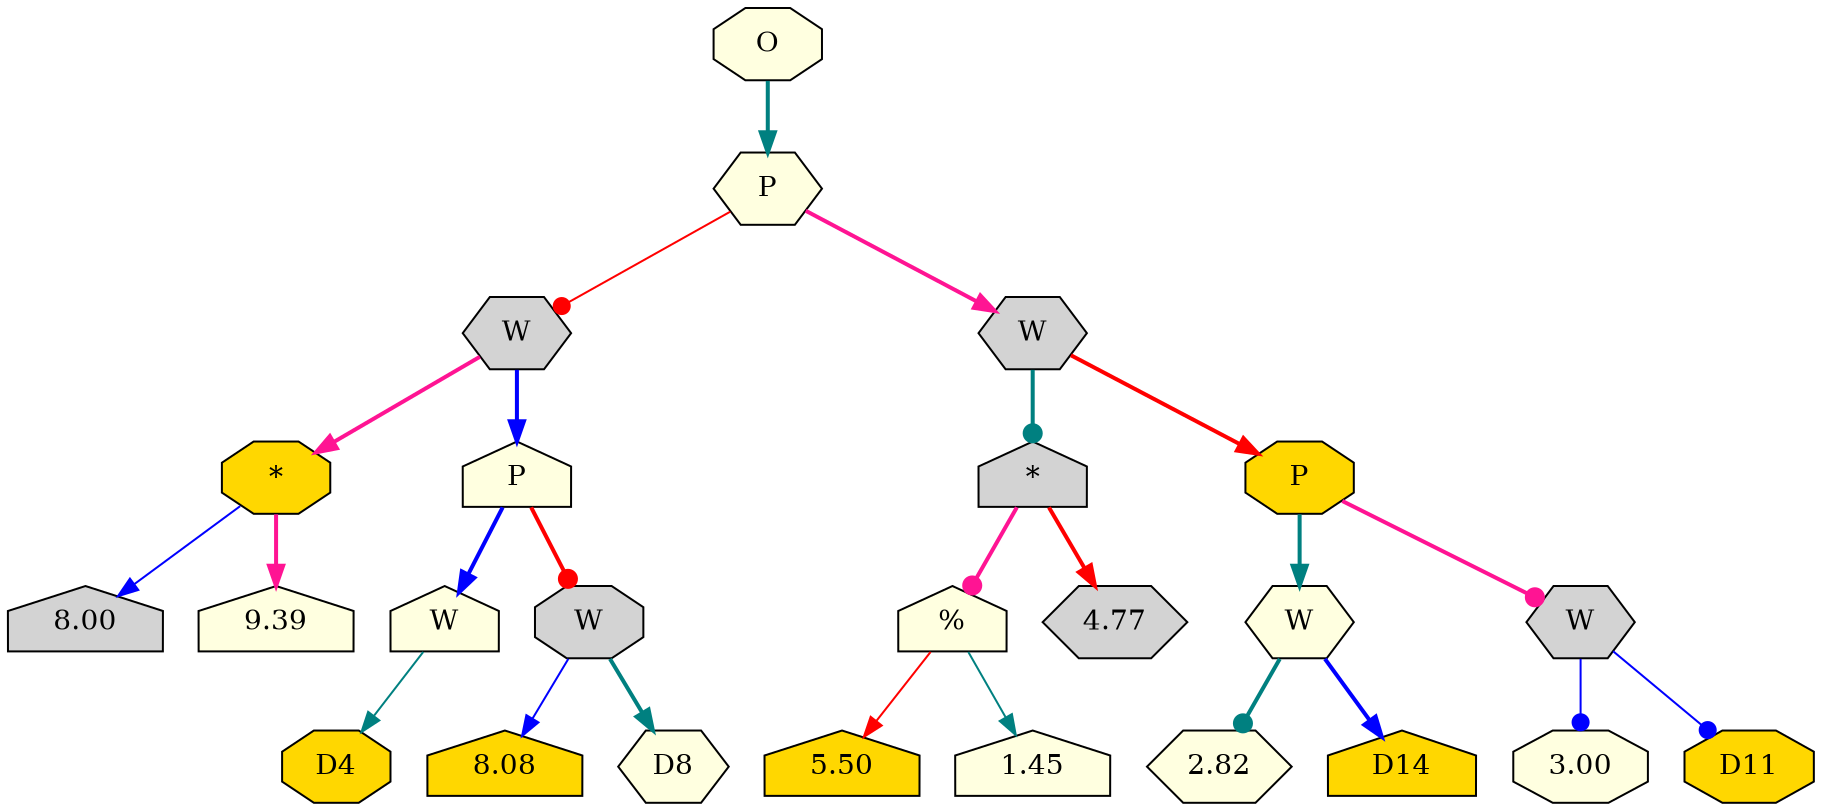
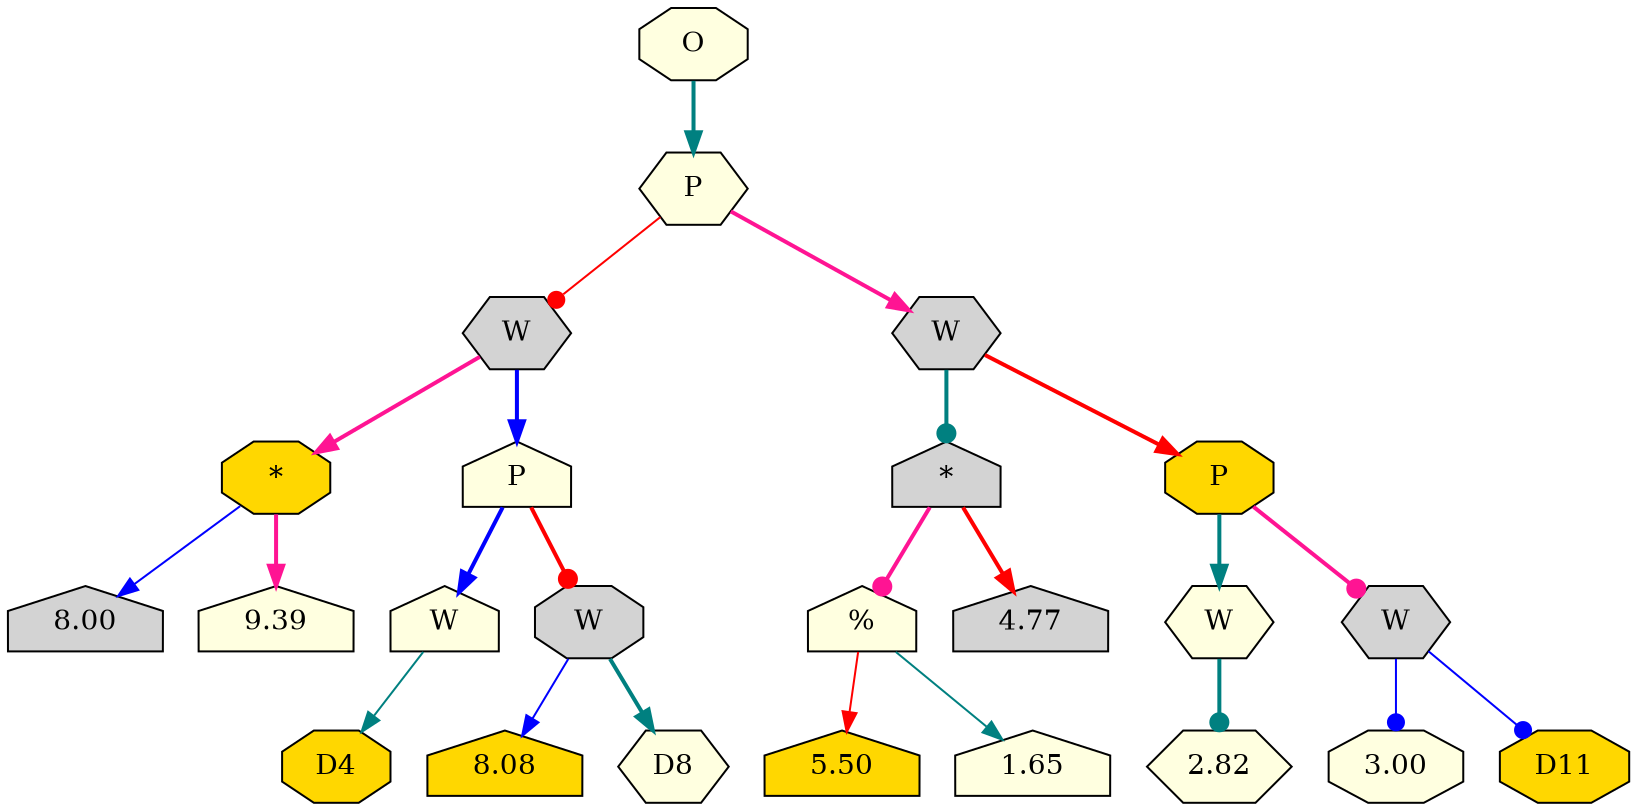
(1115, 622) -> (1031, 622)
(1033, 767) -> (1033, 767)
(1402, 767) -> none
